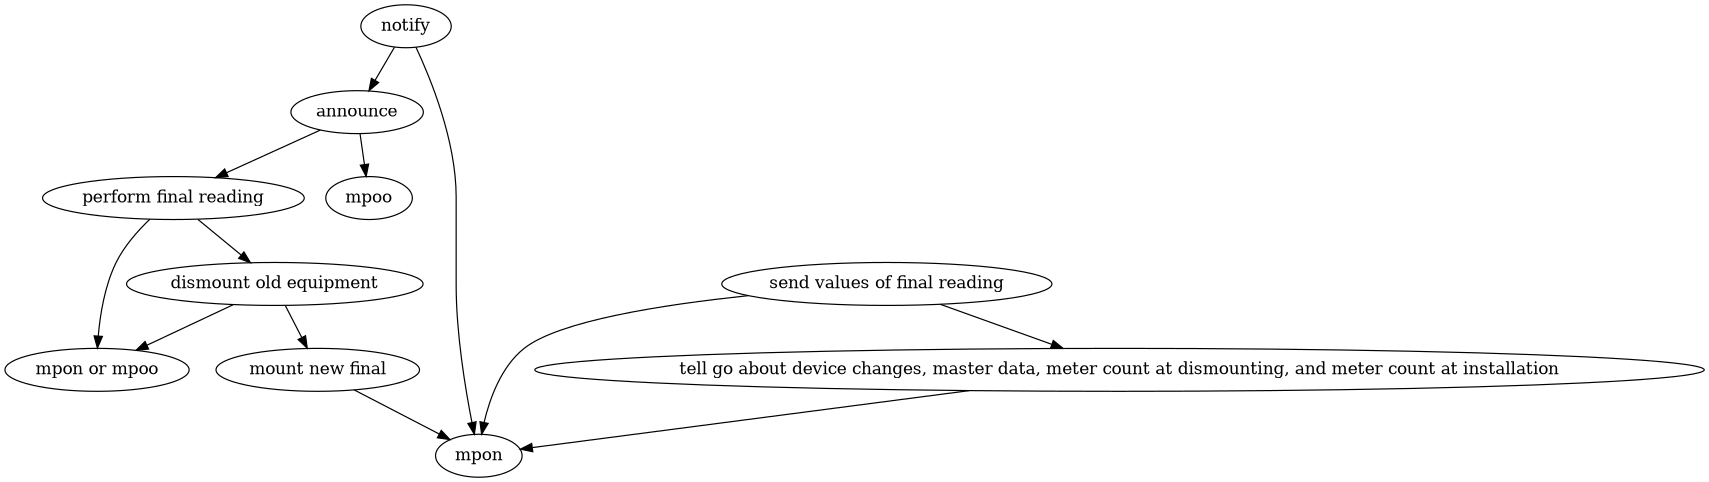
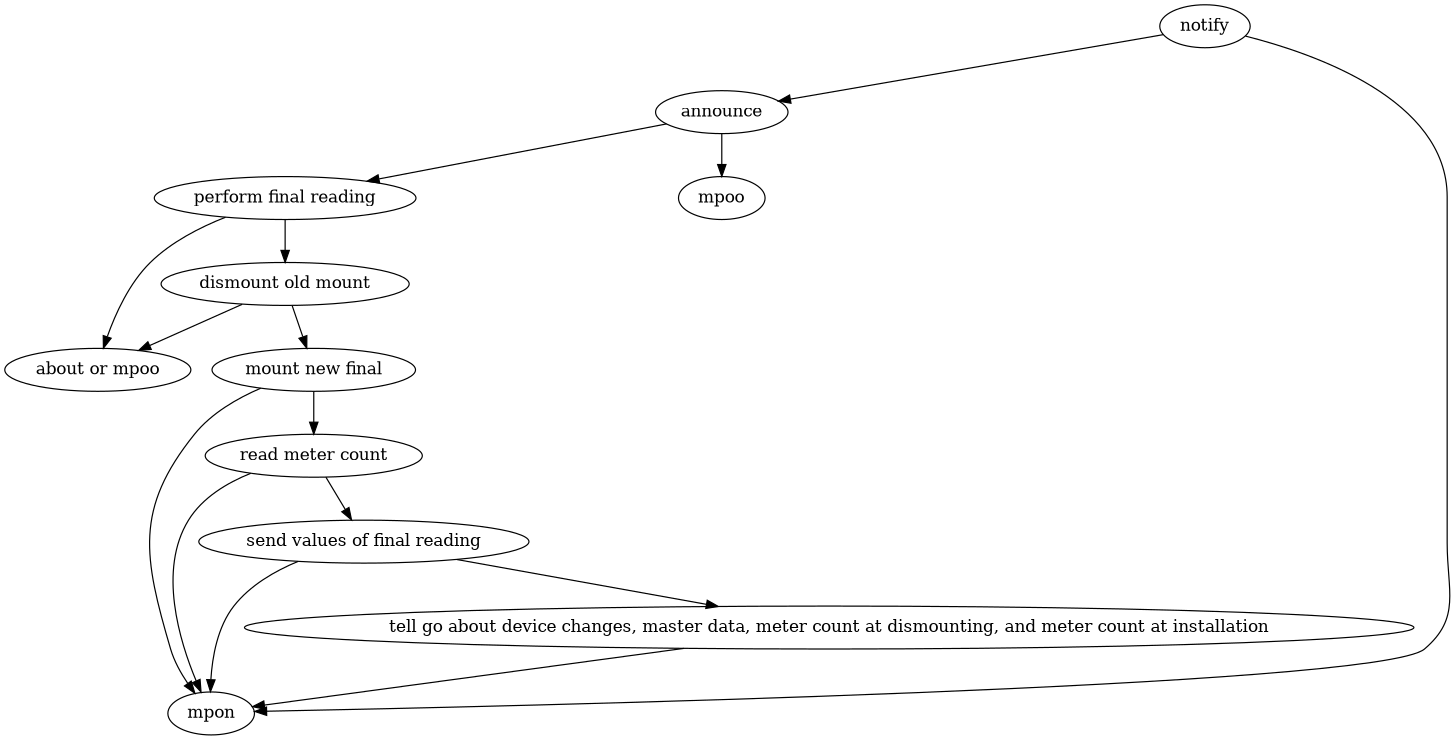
(275, 284) -> (285, 284)
(97, 370) -> (98, 370)
none -> (314, 456)
